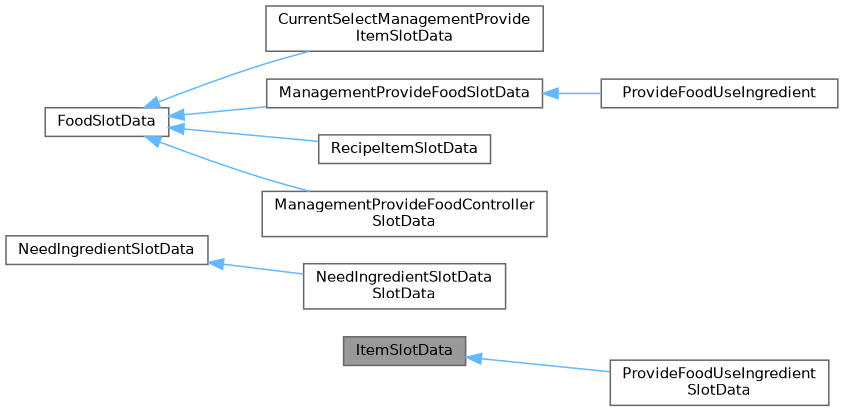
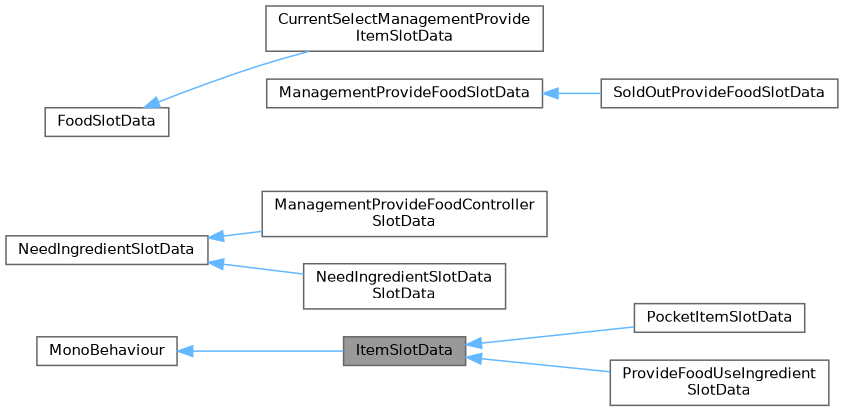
(720, 93) -> (720, 93)
(225, 111) -> none
(405, 149) -> none
(234, 169) -> (243, 234)
none -> (720, 318)
none -> (107, 351)
